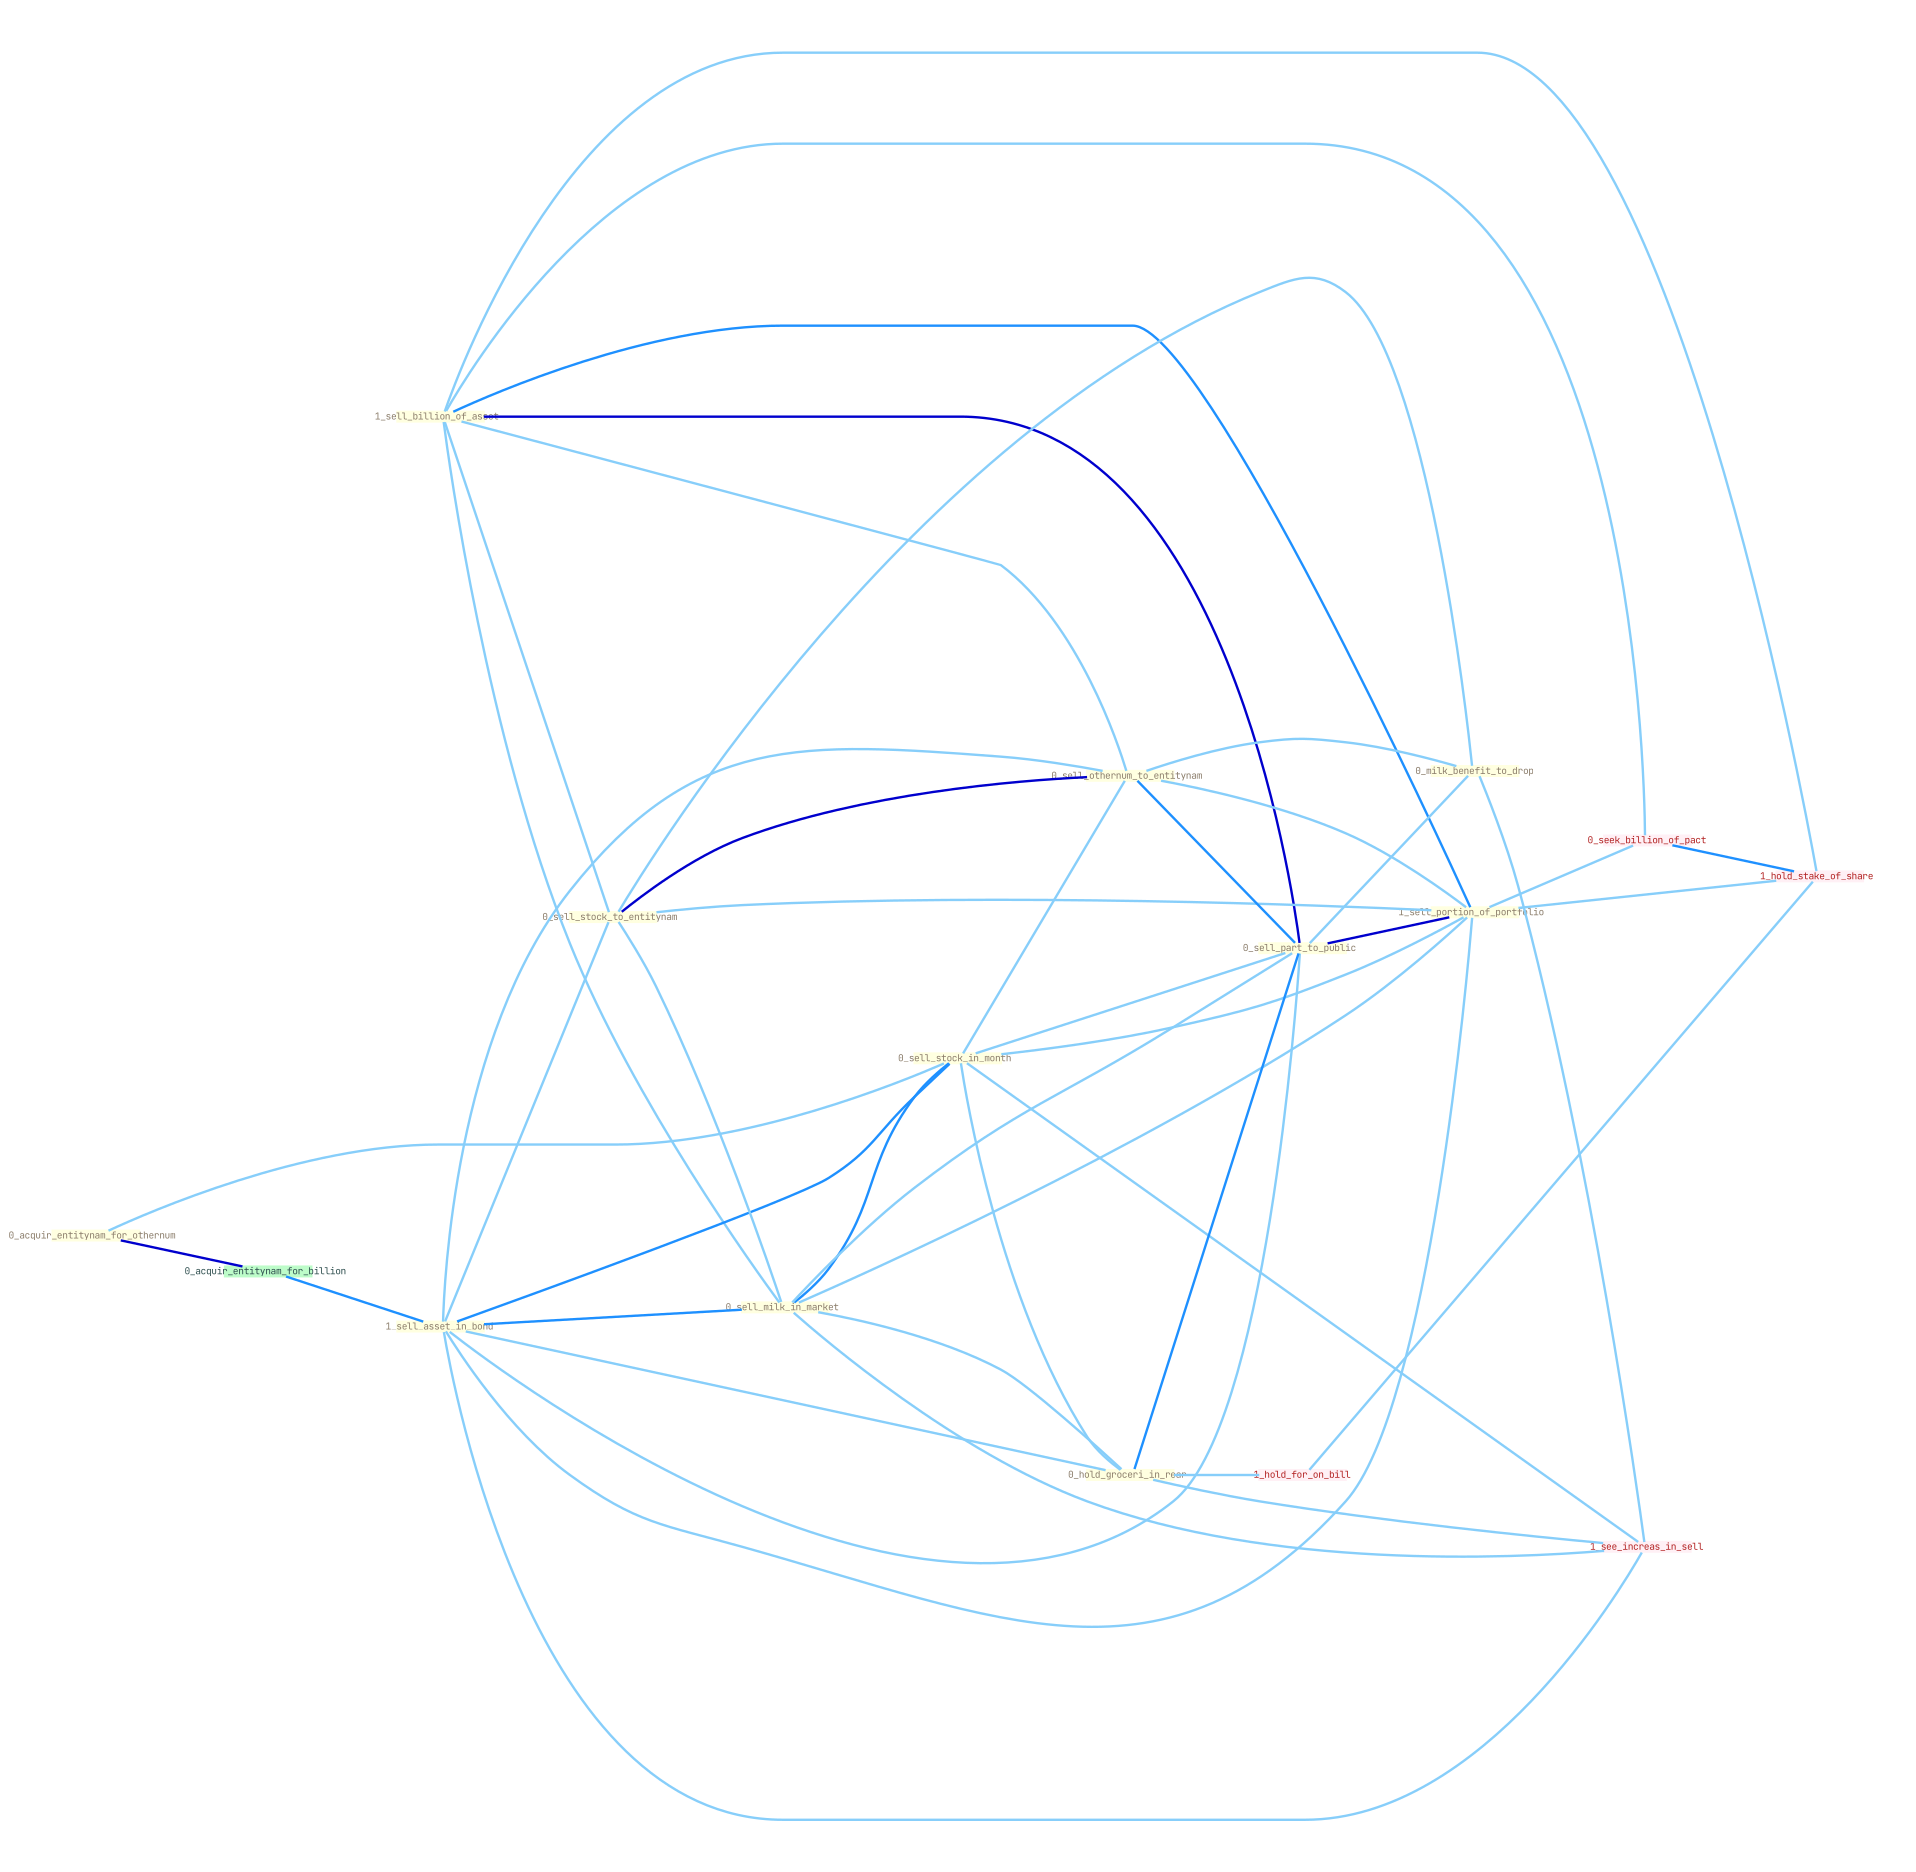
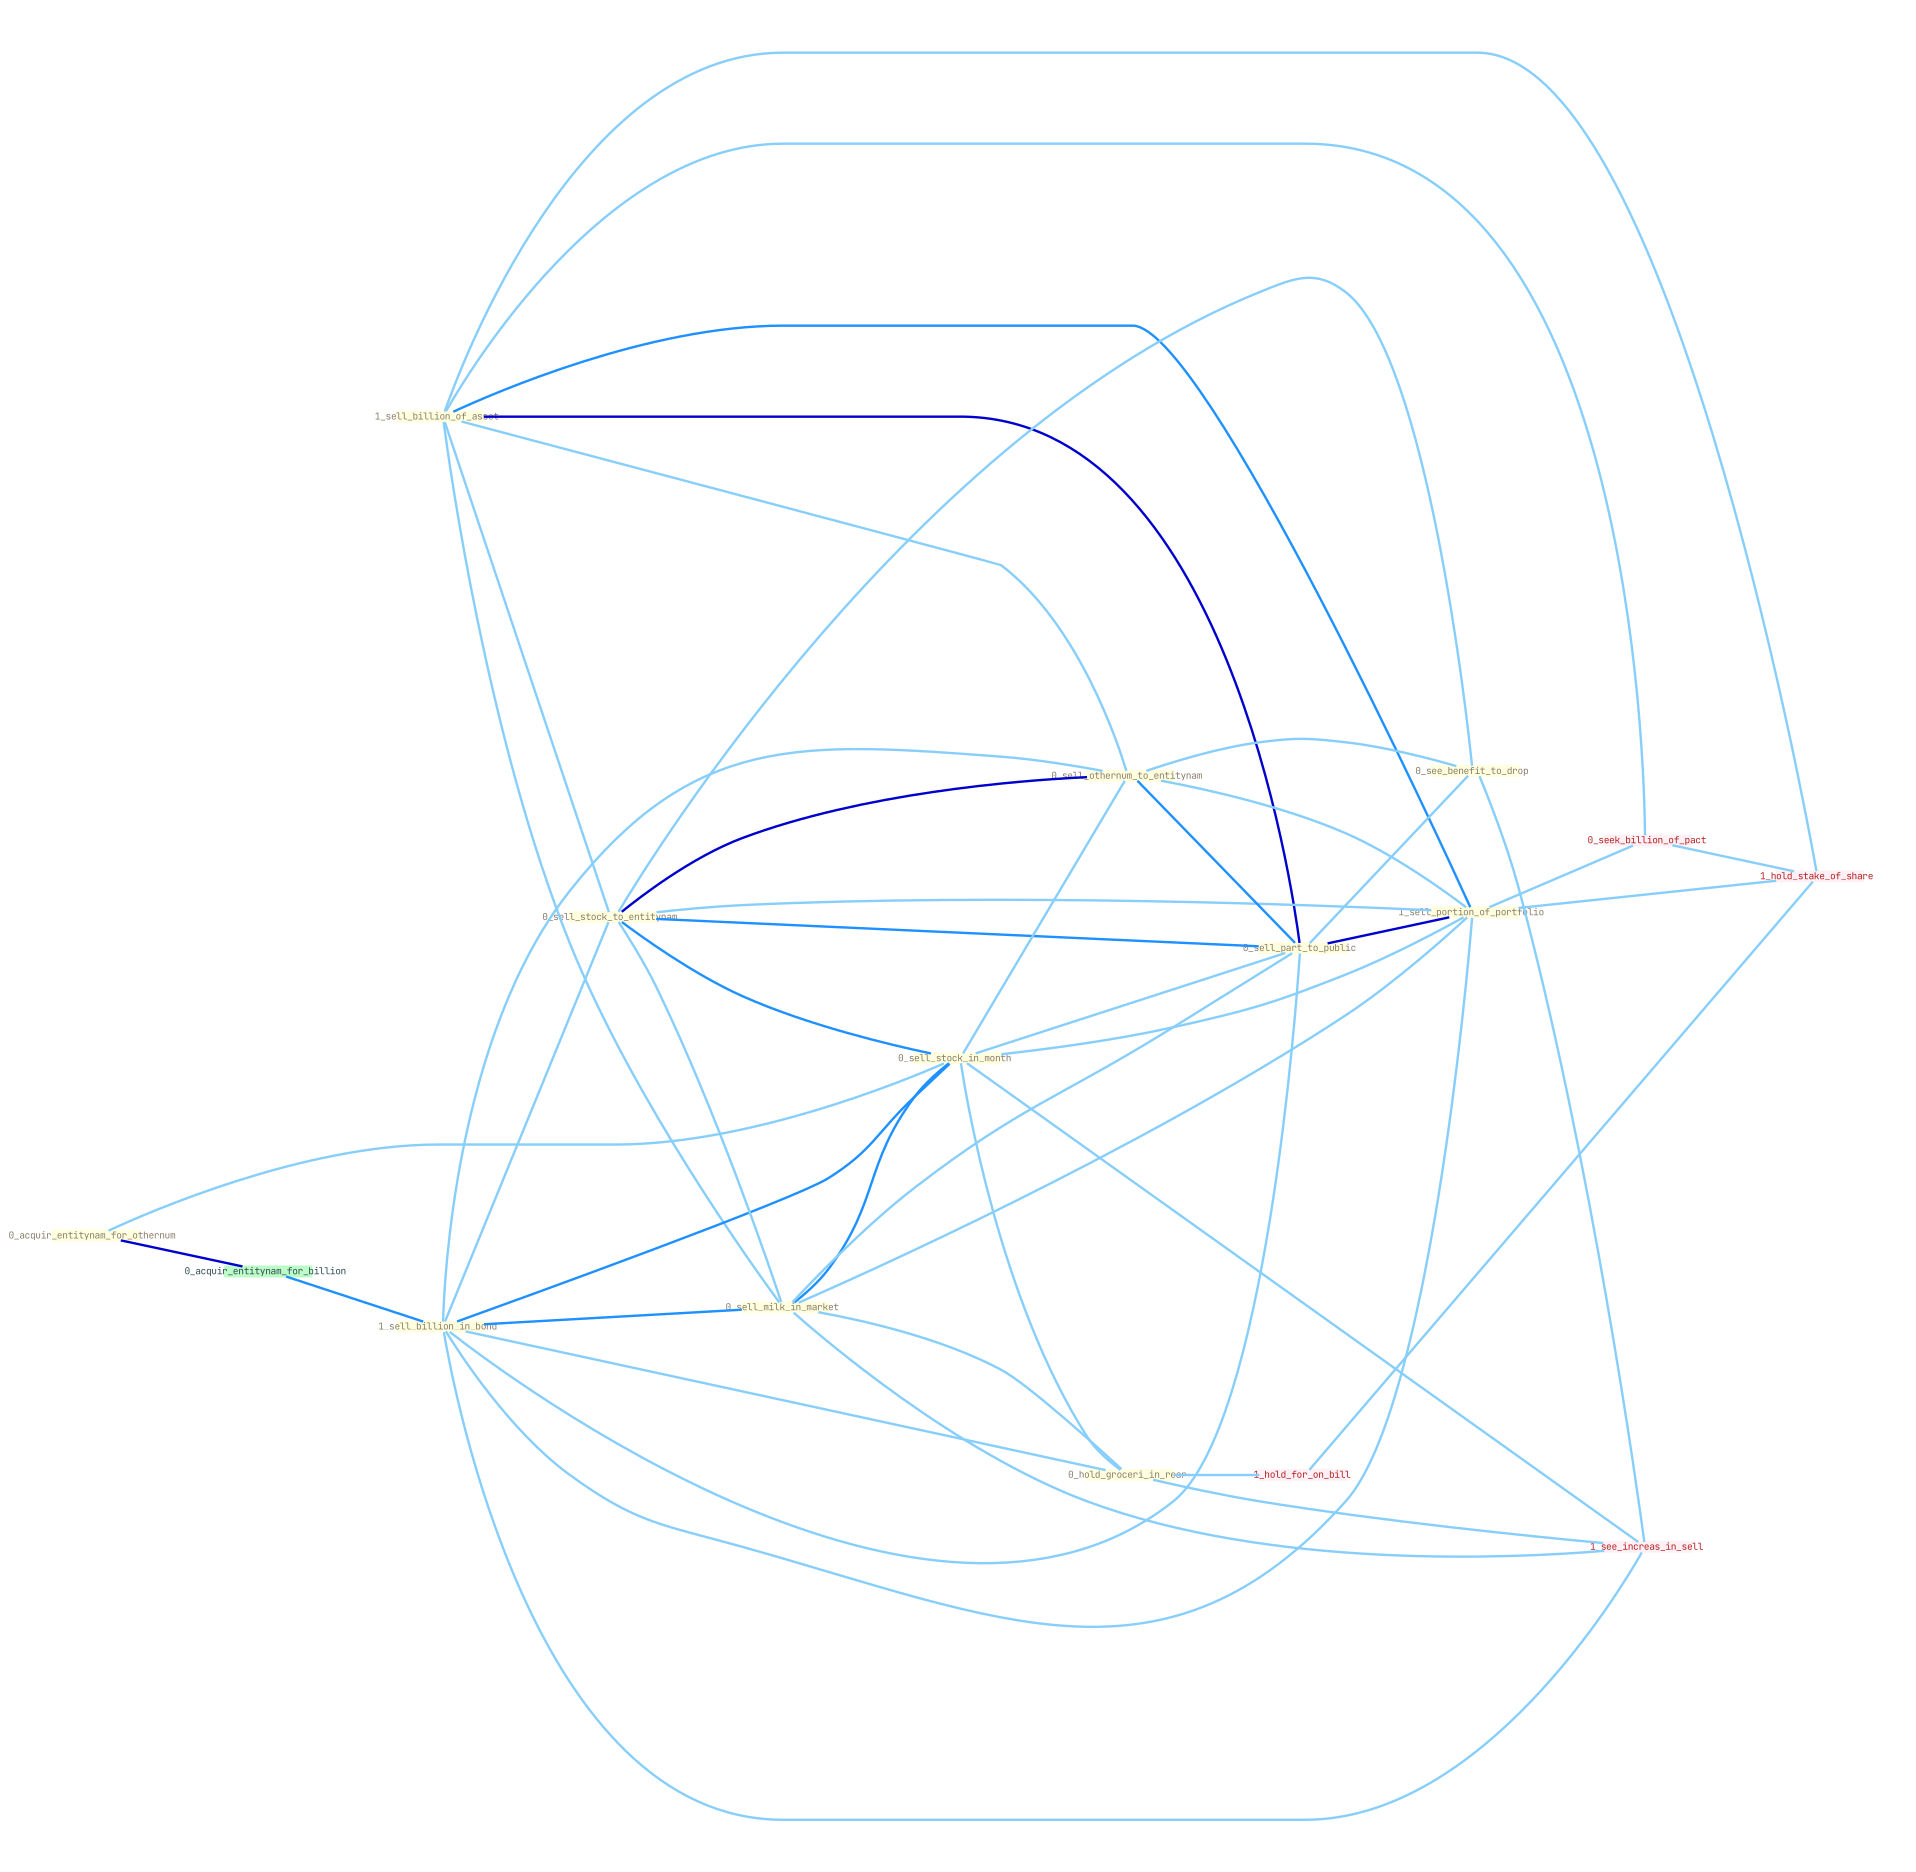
(1475, 771) -> (1475, 771)
(1733, 858) -> (1733, 858)
none -> (768, 1007)
(1216, 1211) -> (957, 933)
(441, 1327) -> (441, 1327)
